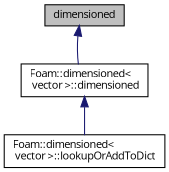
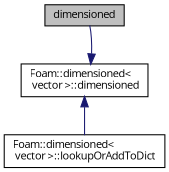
(77, 50) -> (91, 39)
